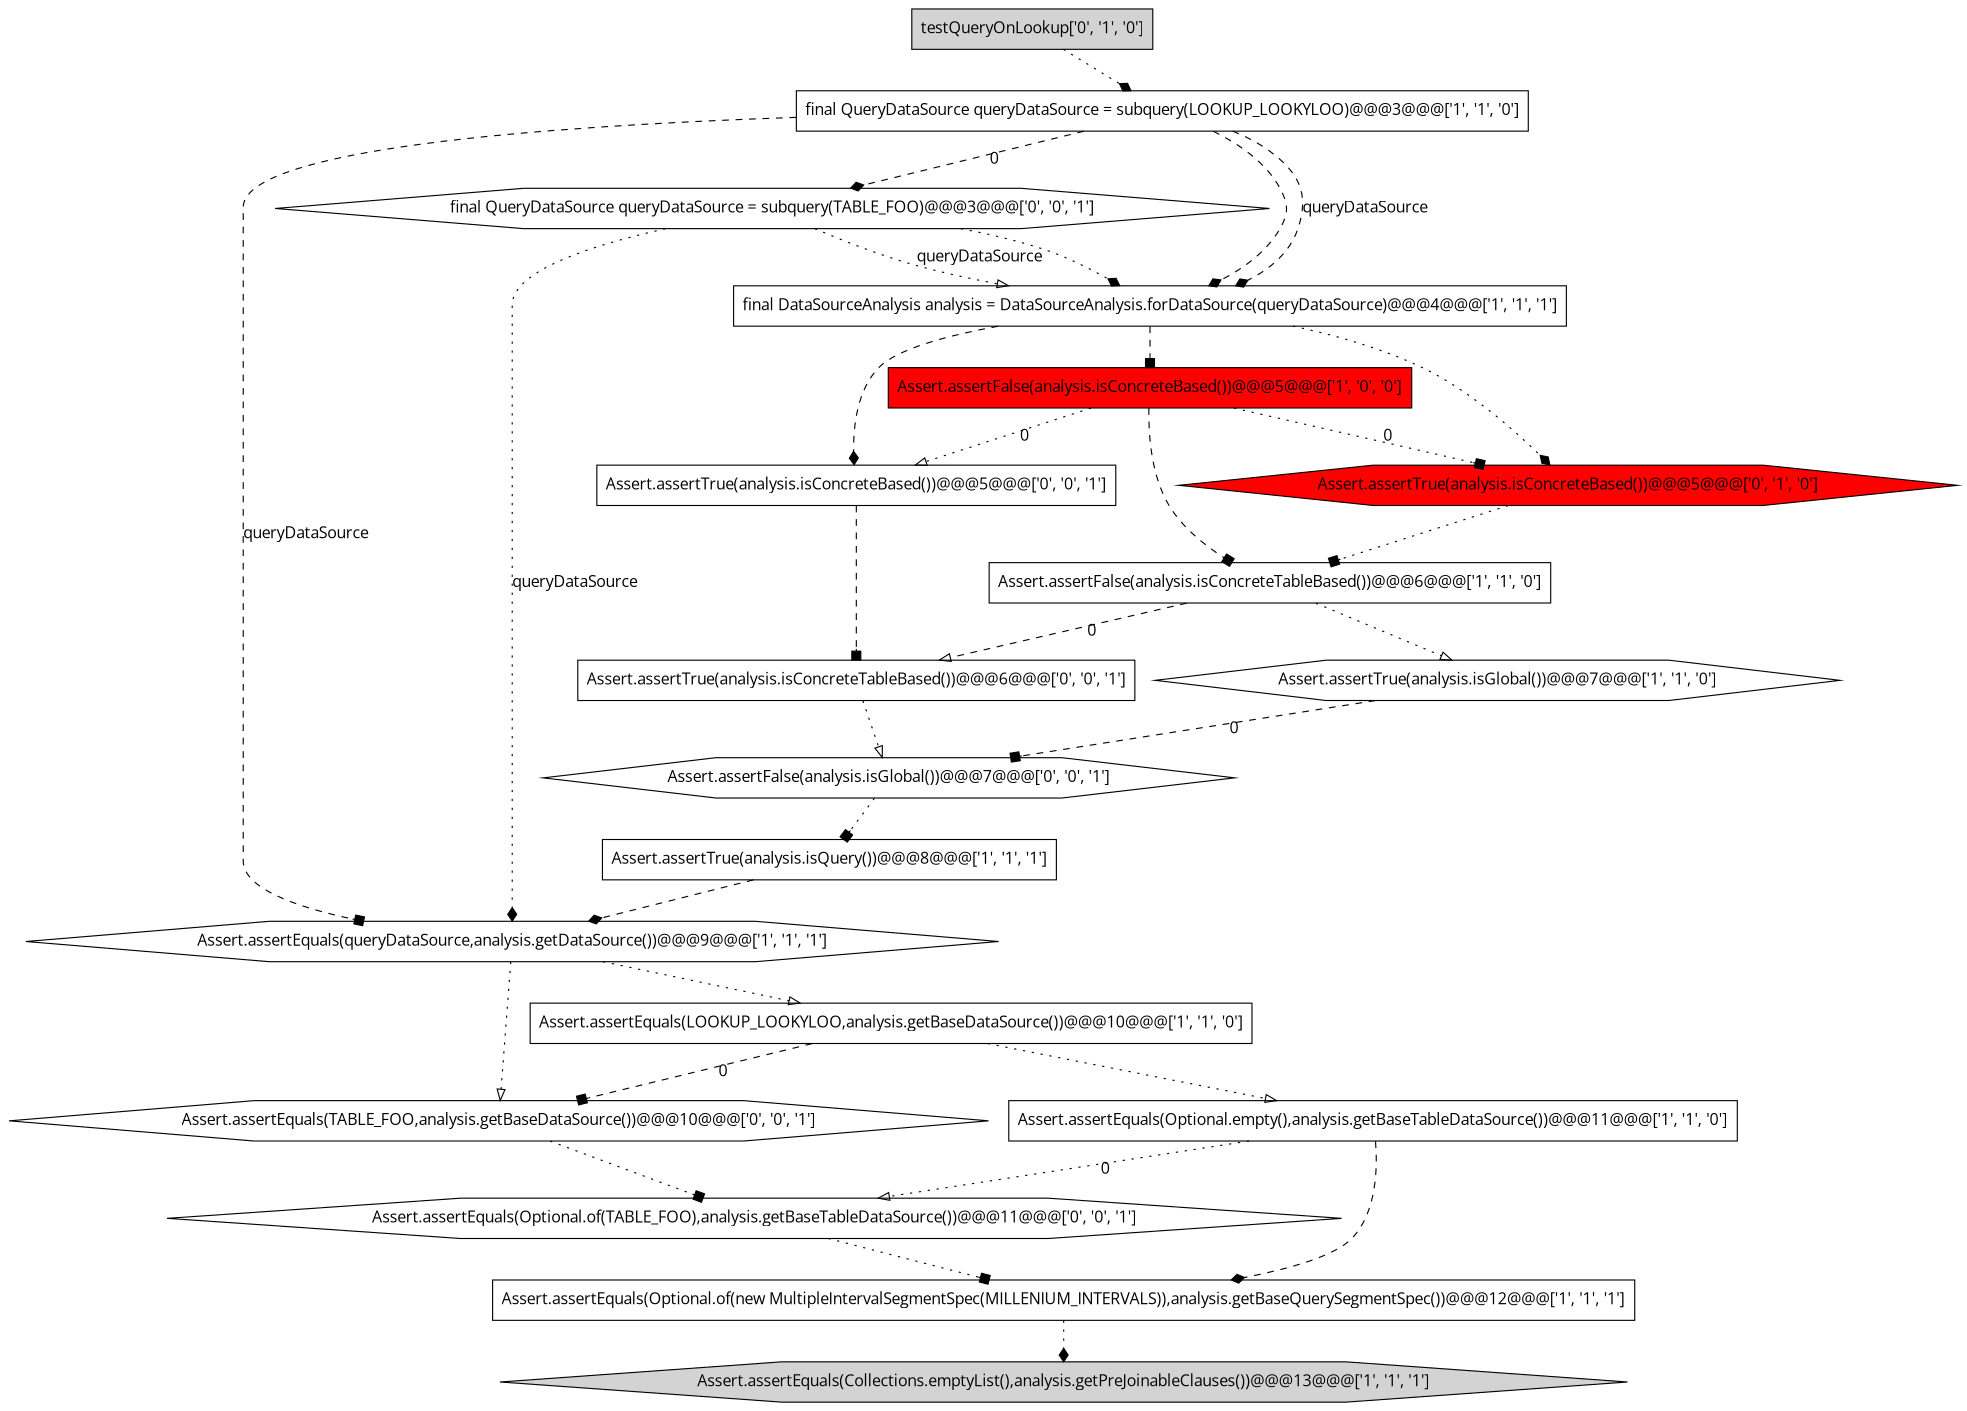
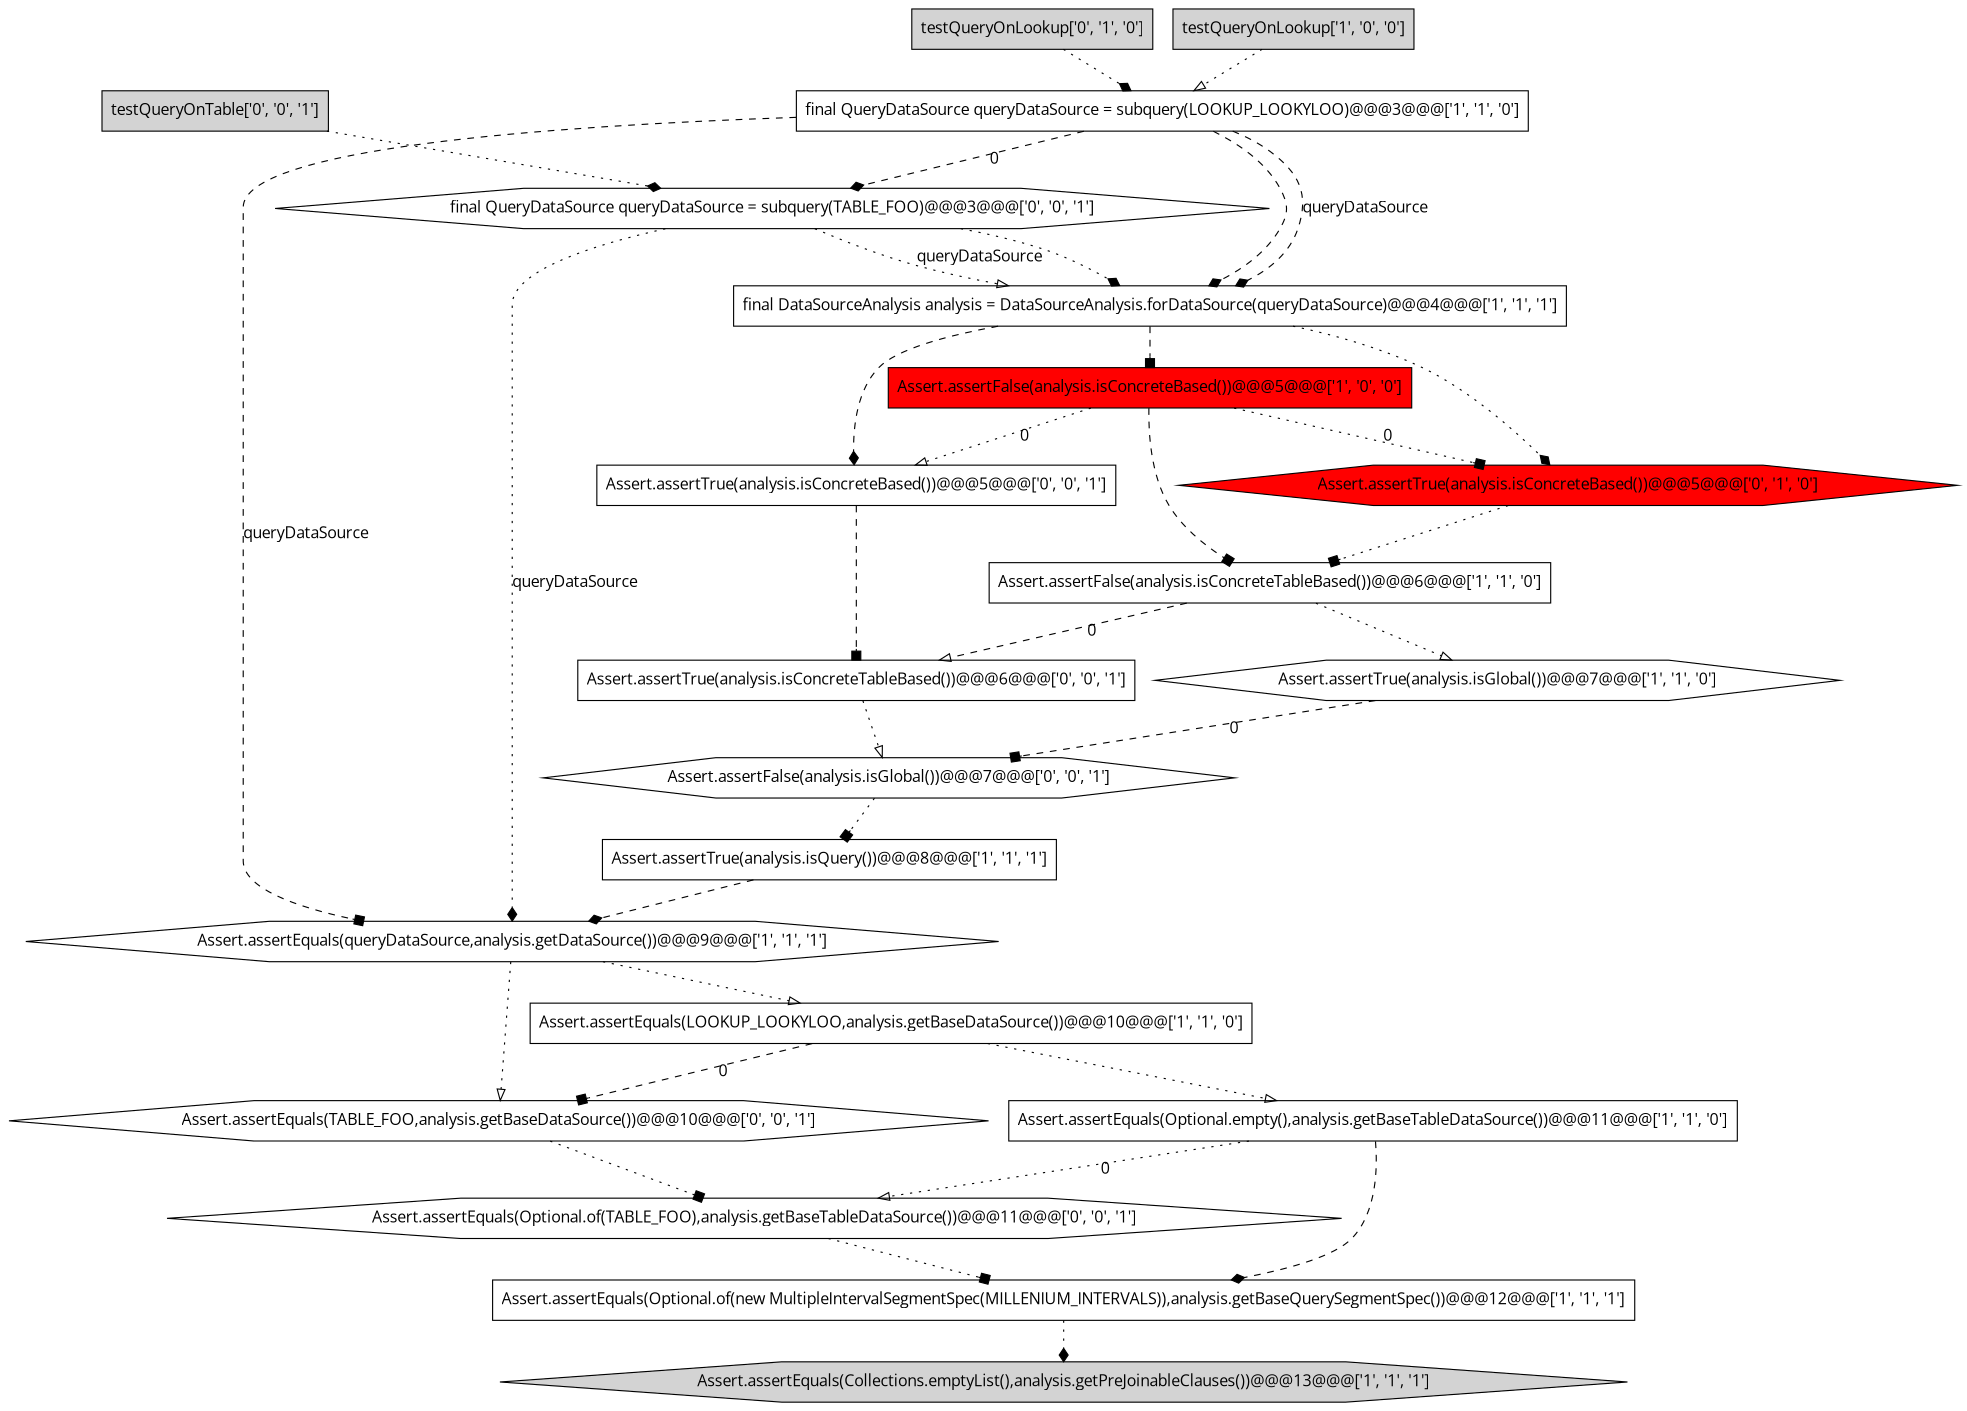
none -> (1293, 29)
none -> (215, 111)
